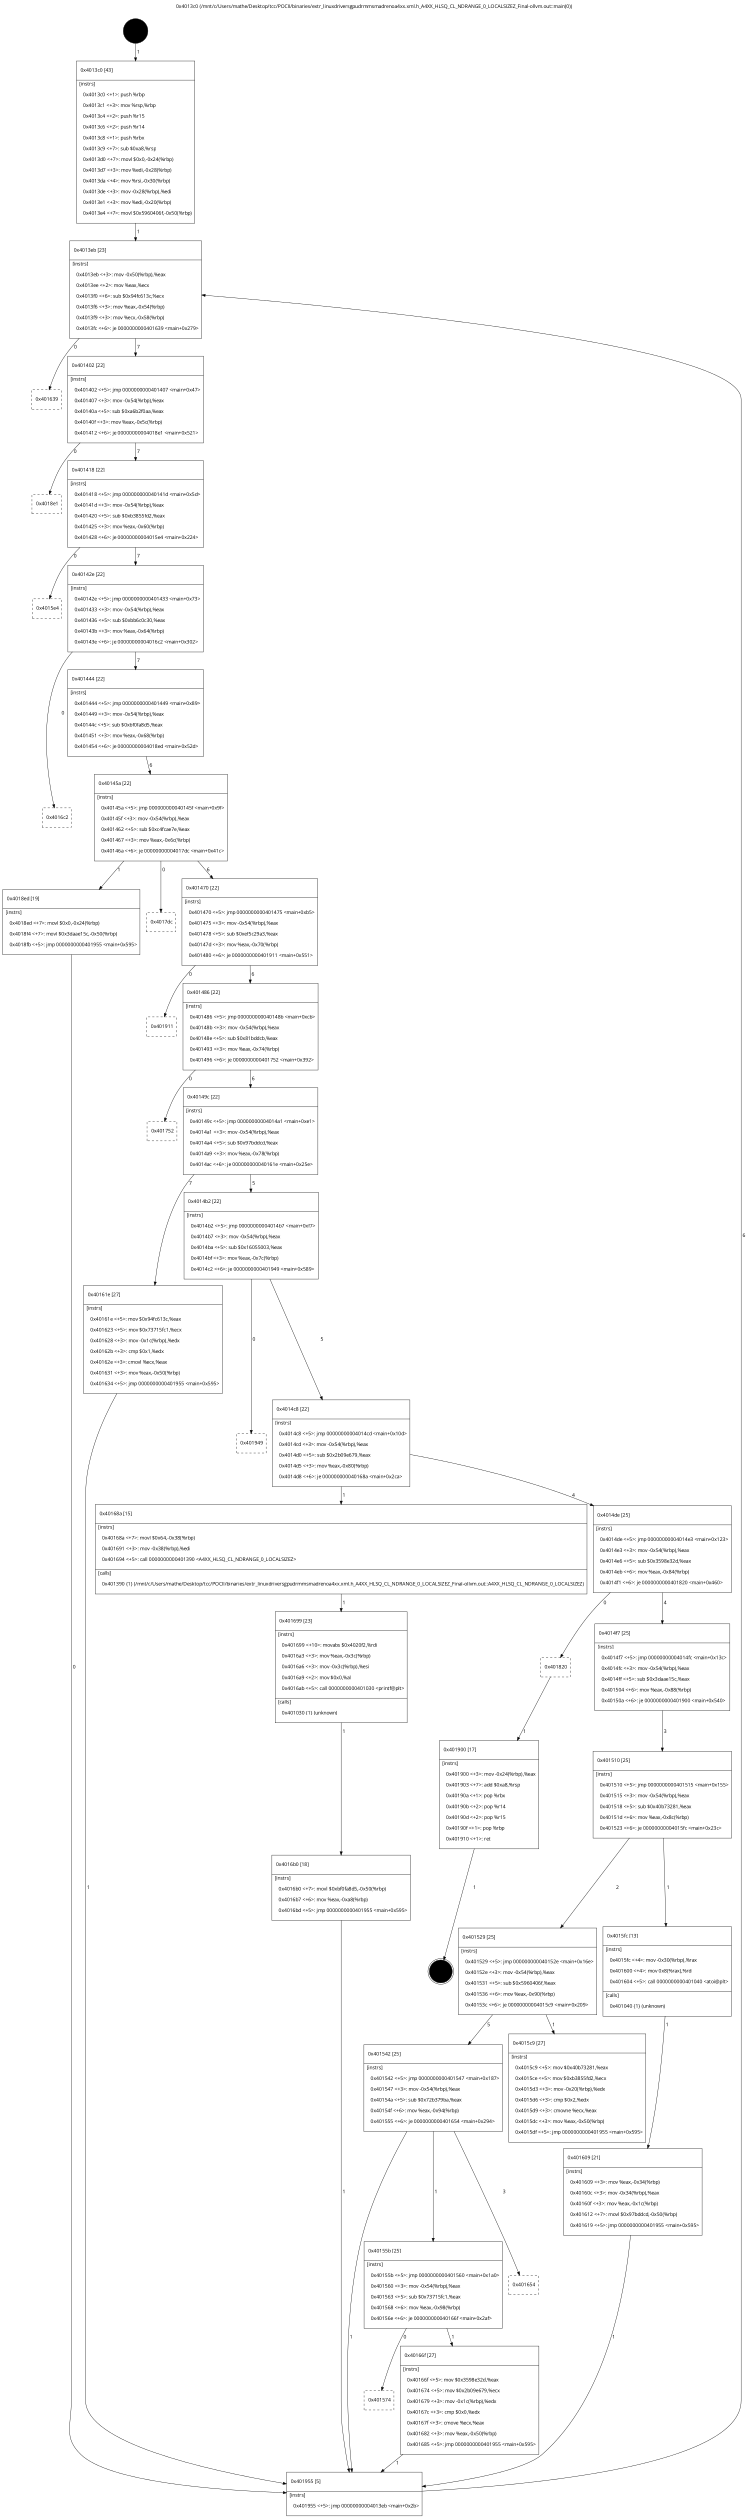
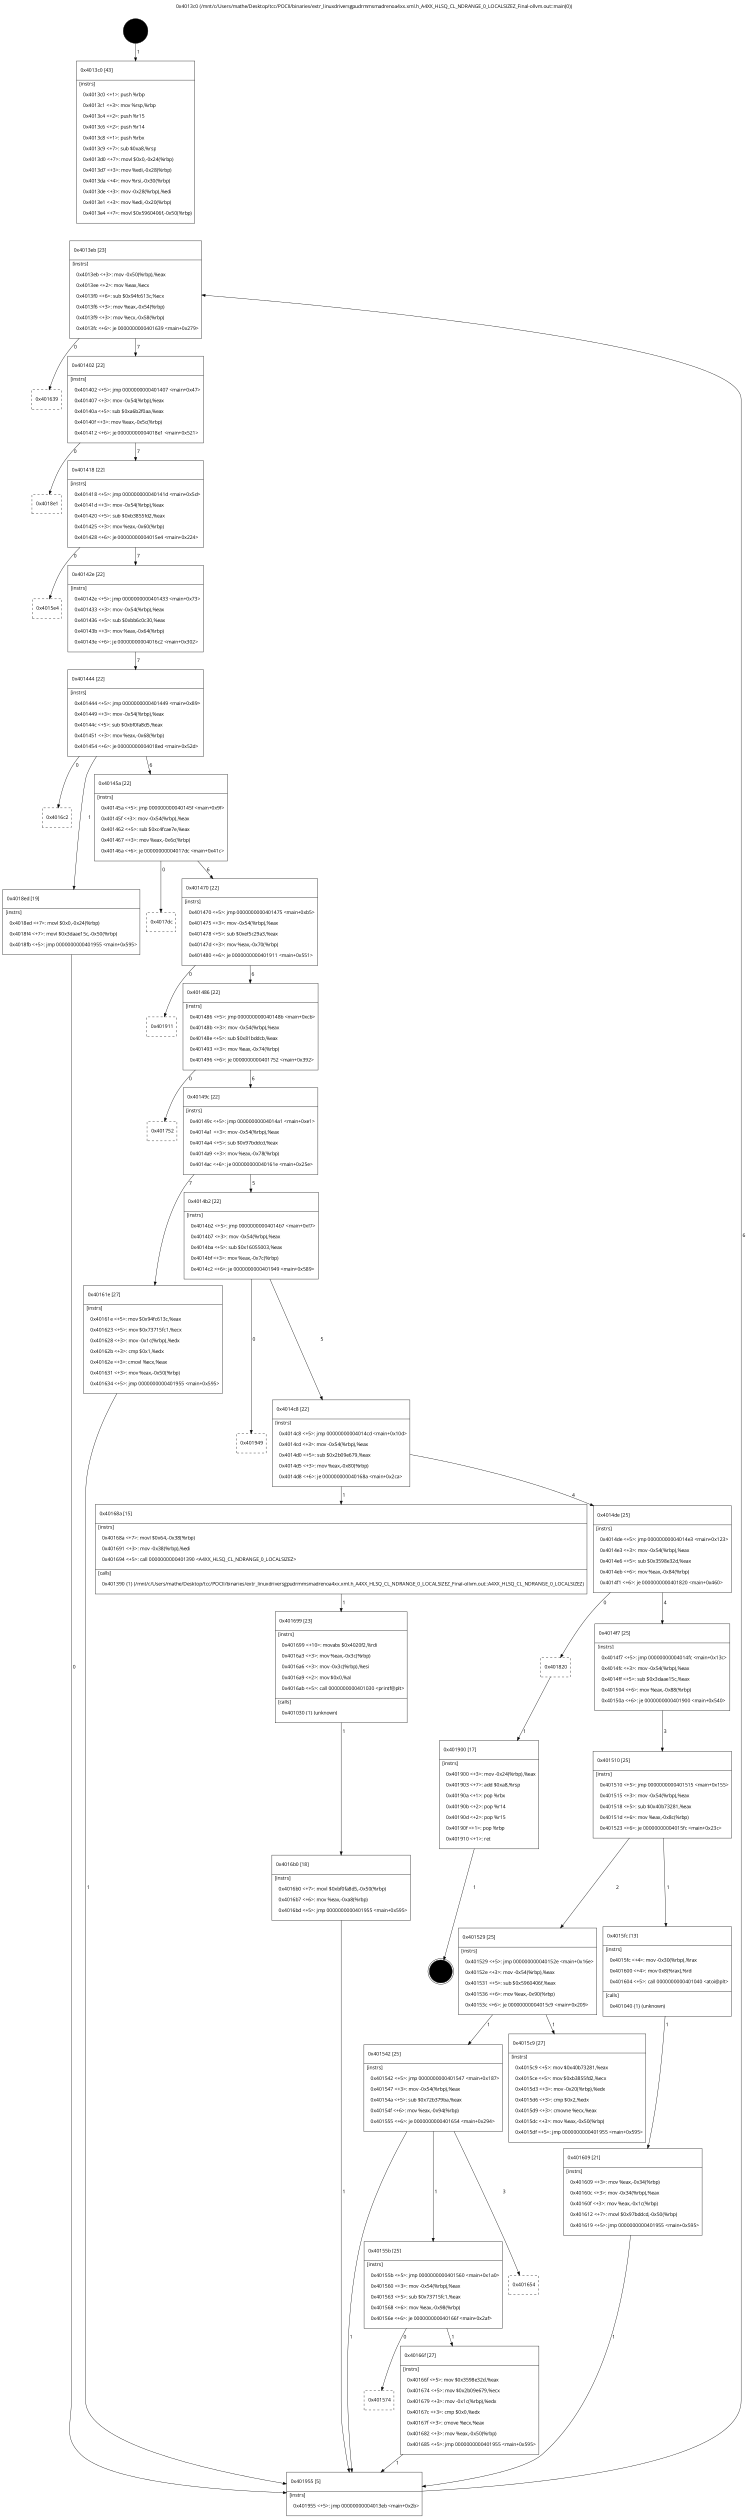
(136, 230) -> none
(47, 726) -> (66, 779)
(113, 874) -> (80, 820)
(488, 2025) -> (488, 2025)
